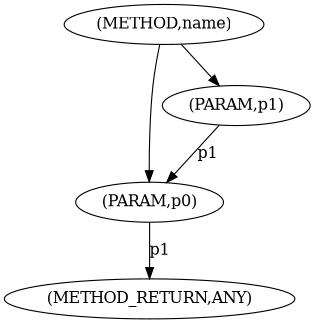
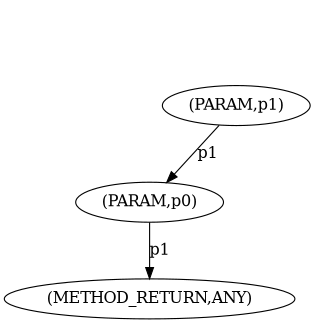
(164, 24) -> none
